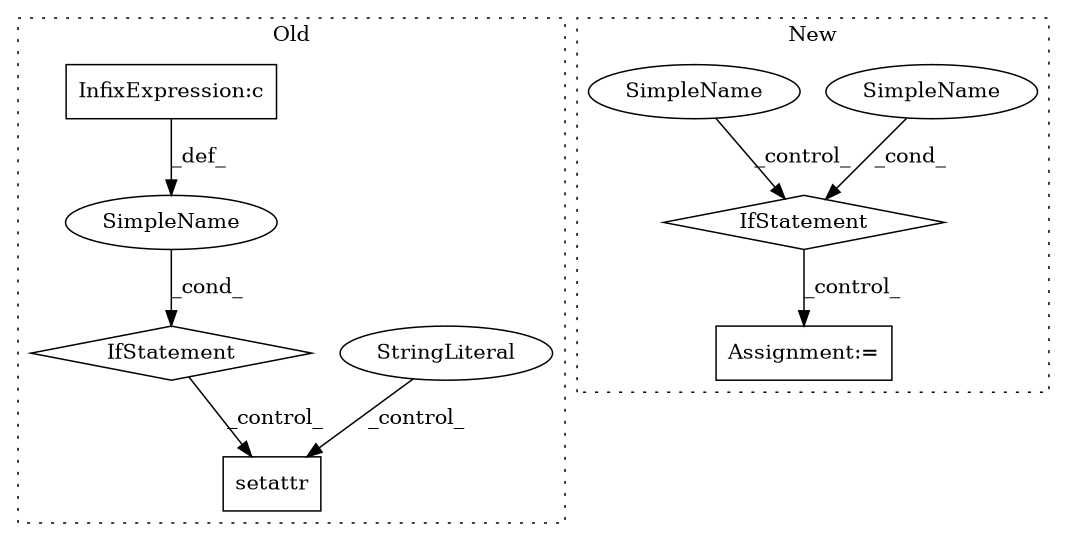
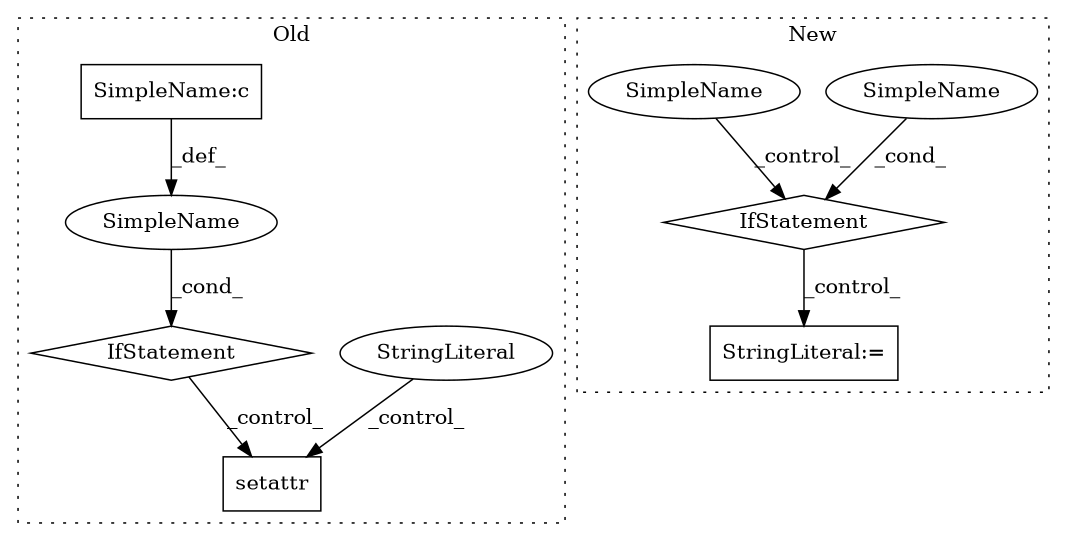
(171, 92) -> (171, 92)
(804, 353) -> (804, 353)
